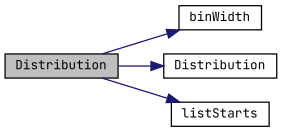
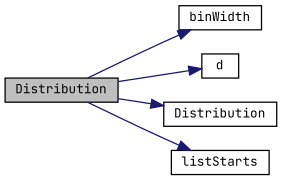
none -> (220, 66)
